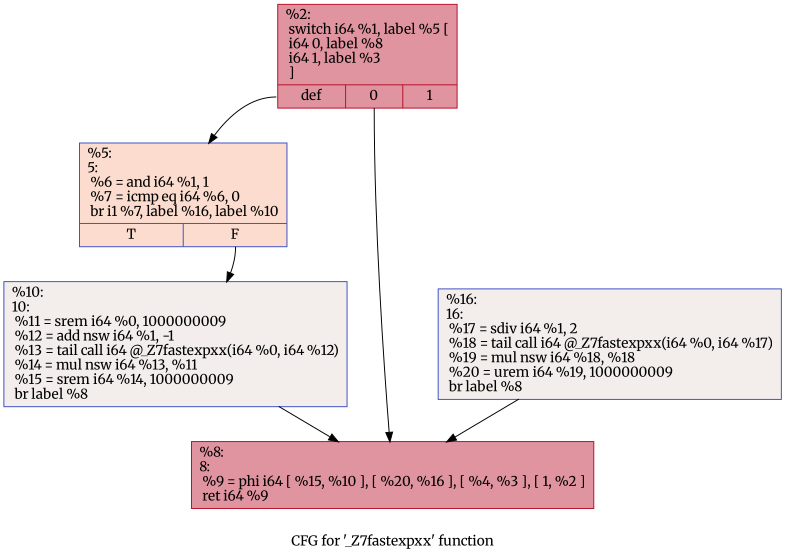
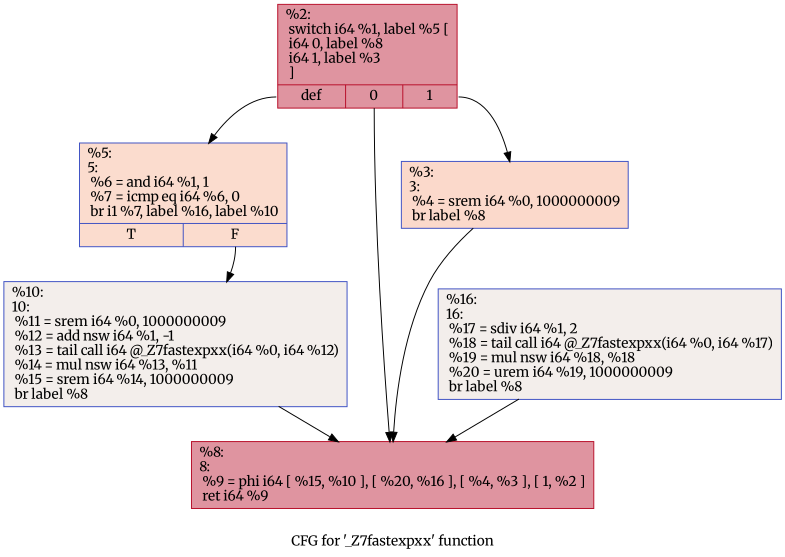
none -> (515, 195)
